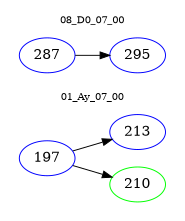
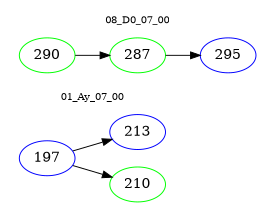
none -> (47, 55)
(47, 55) -> (138, 55)
